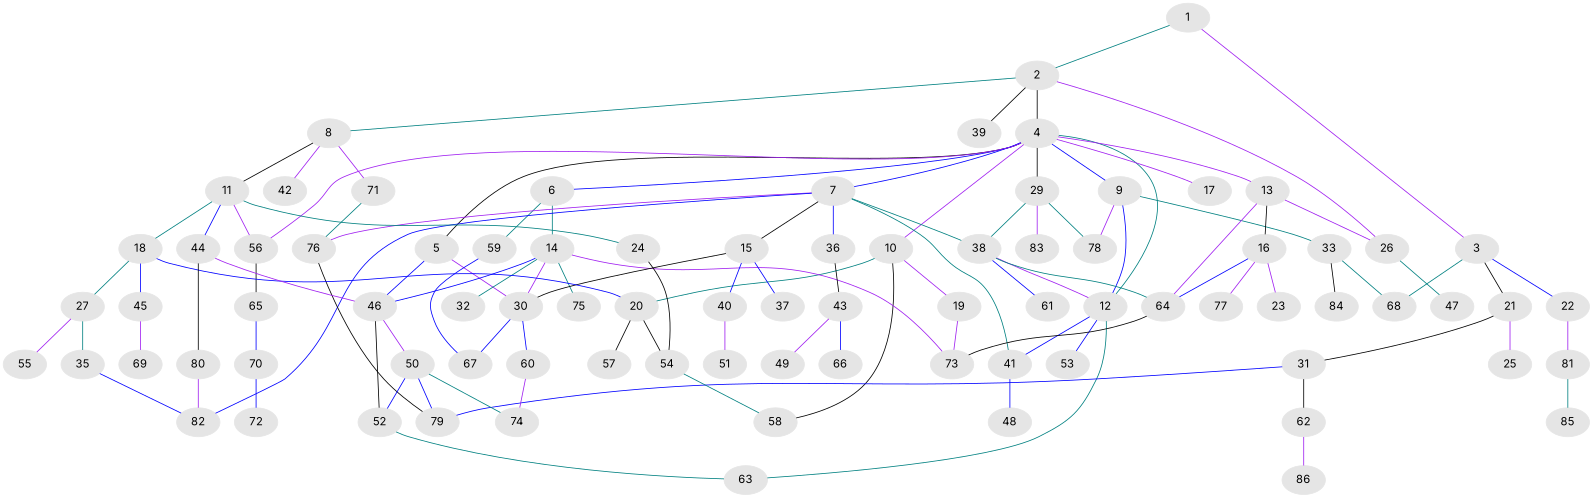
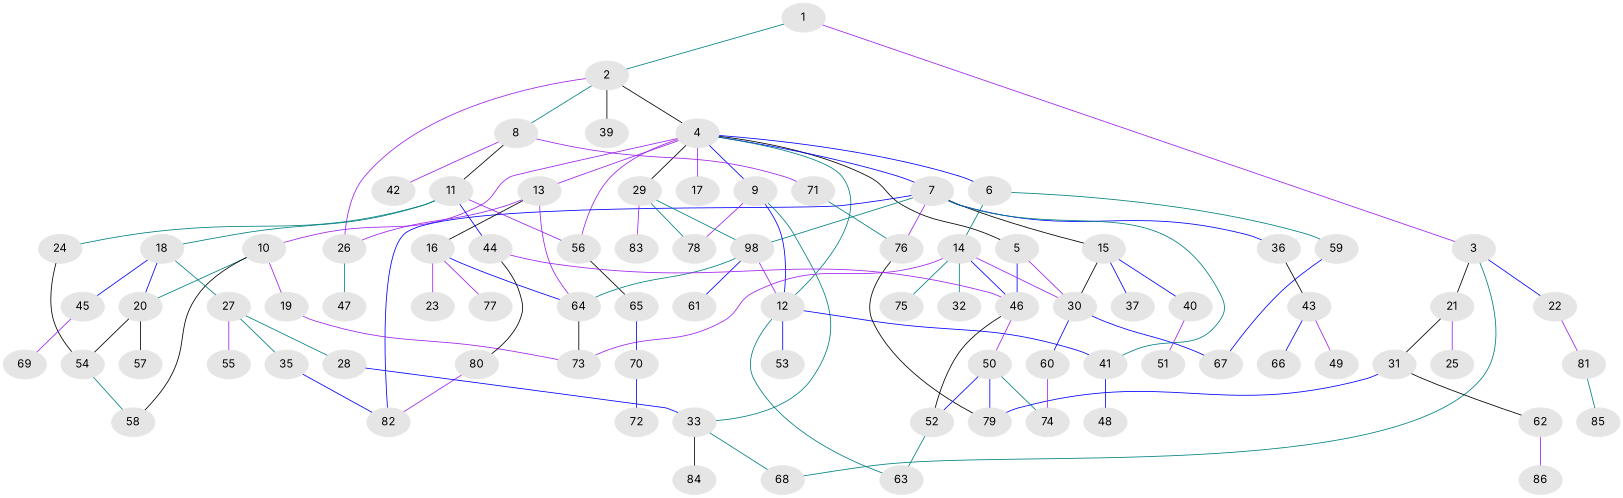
(979, 249) -> (752, 249)
none -> (344, 364)
